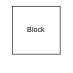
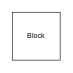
(36, 30) -> (36, 36)
